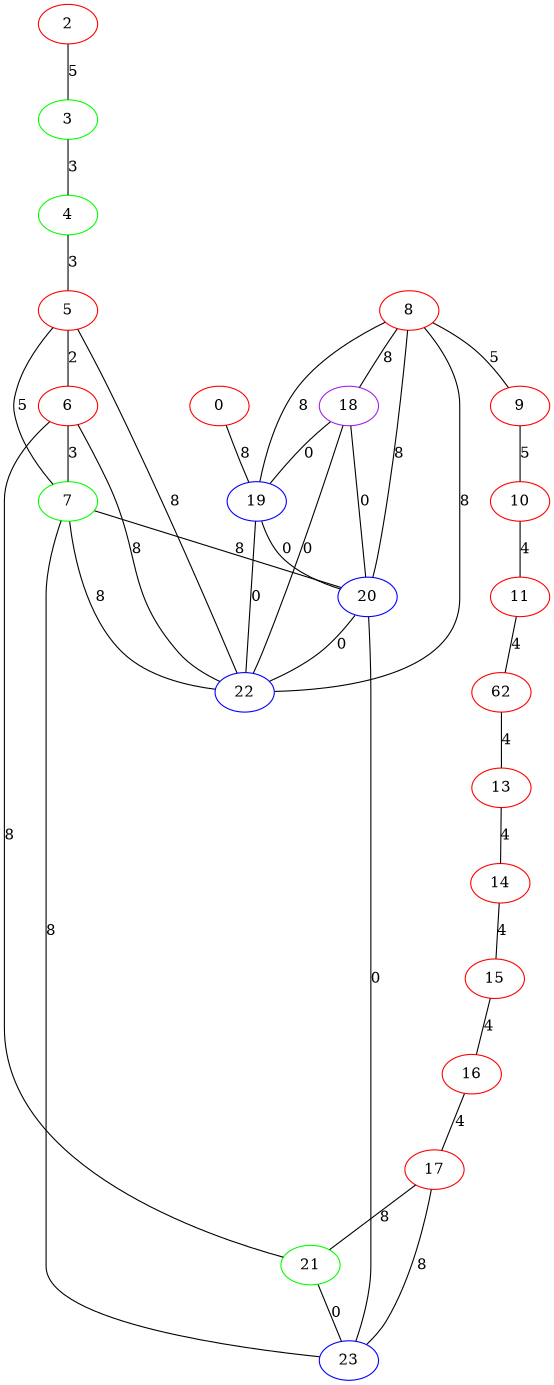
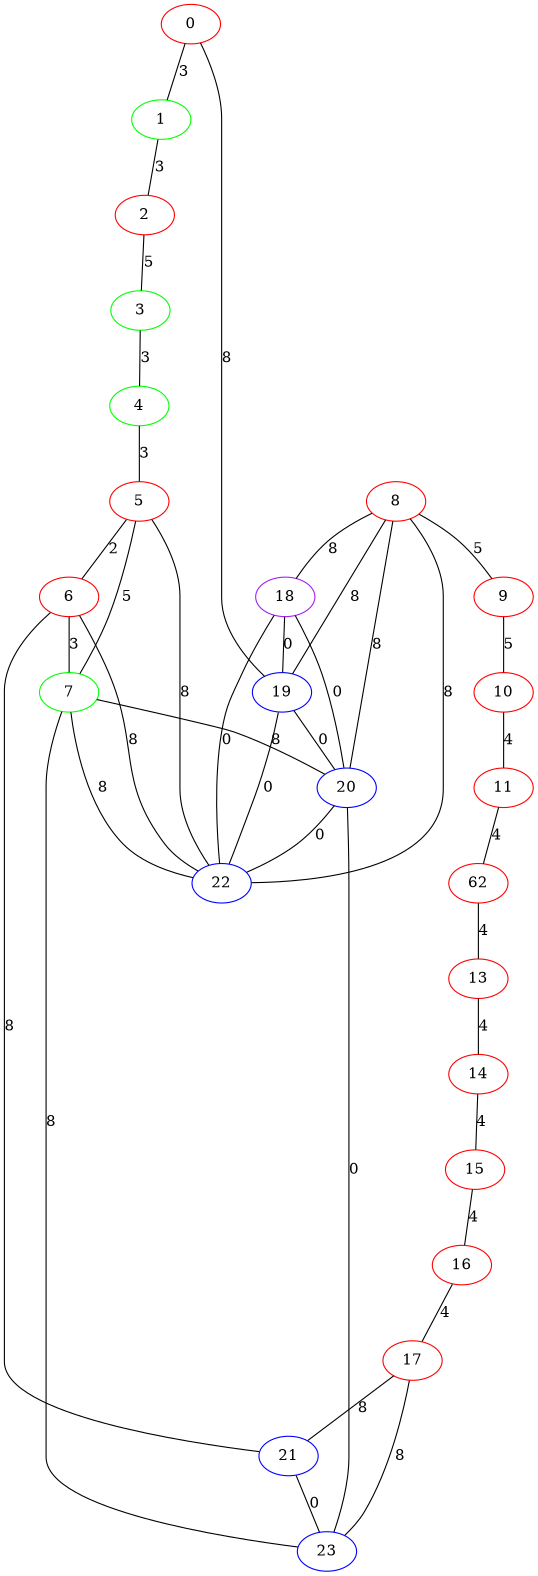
none -> (161, 120)
(311, 1265) -> (289, 1456)
